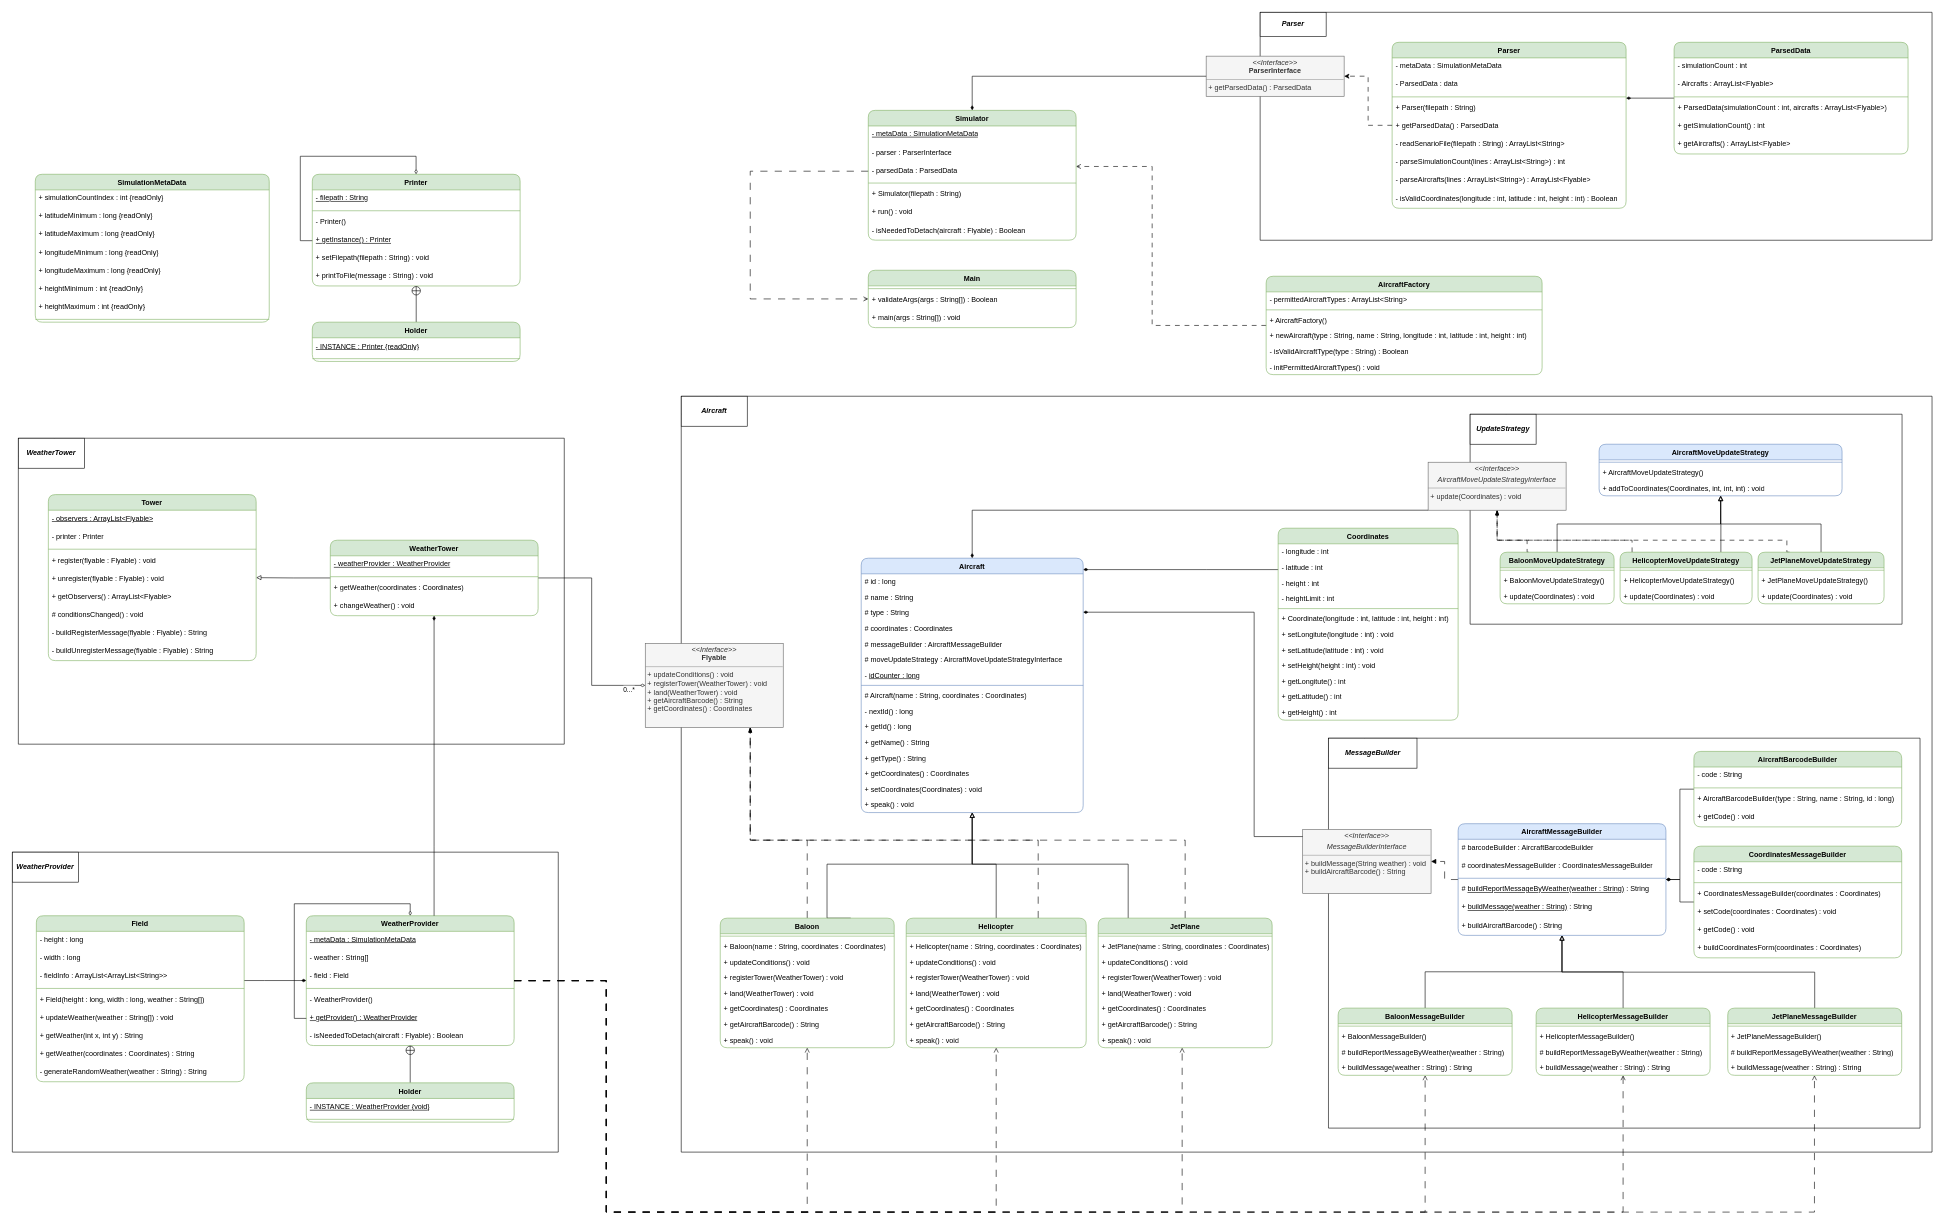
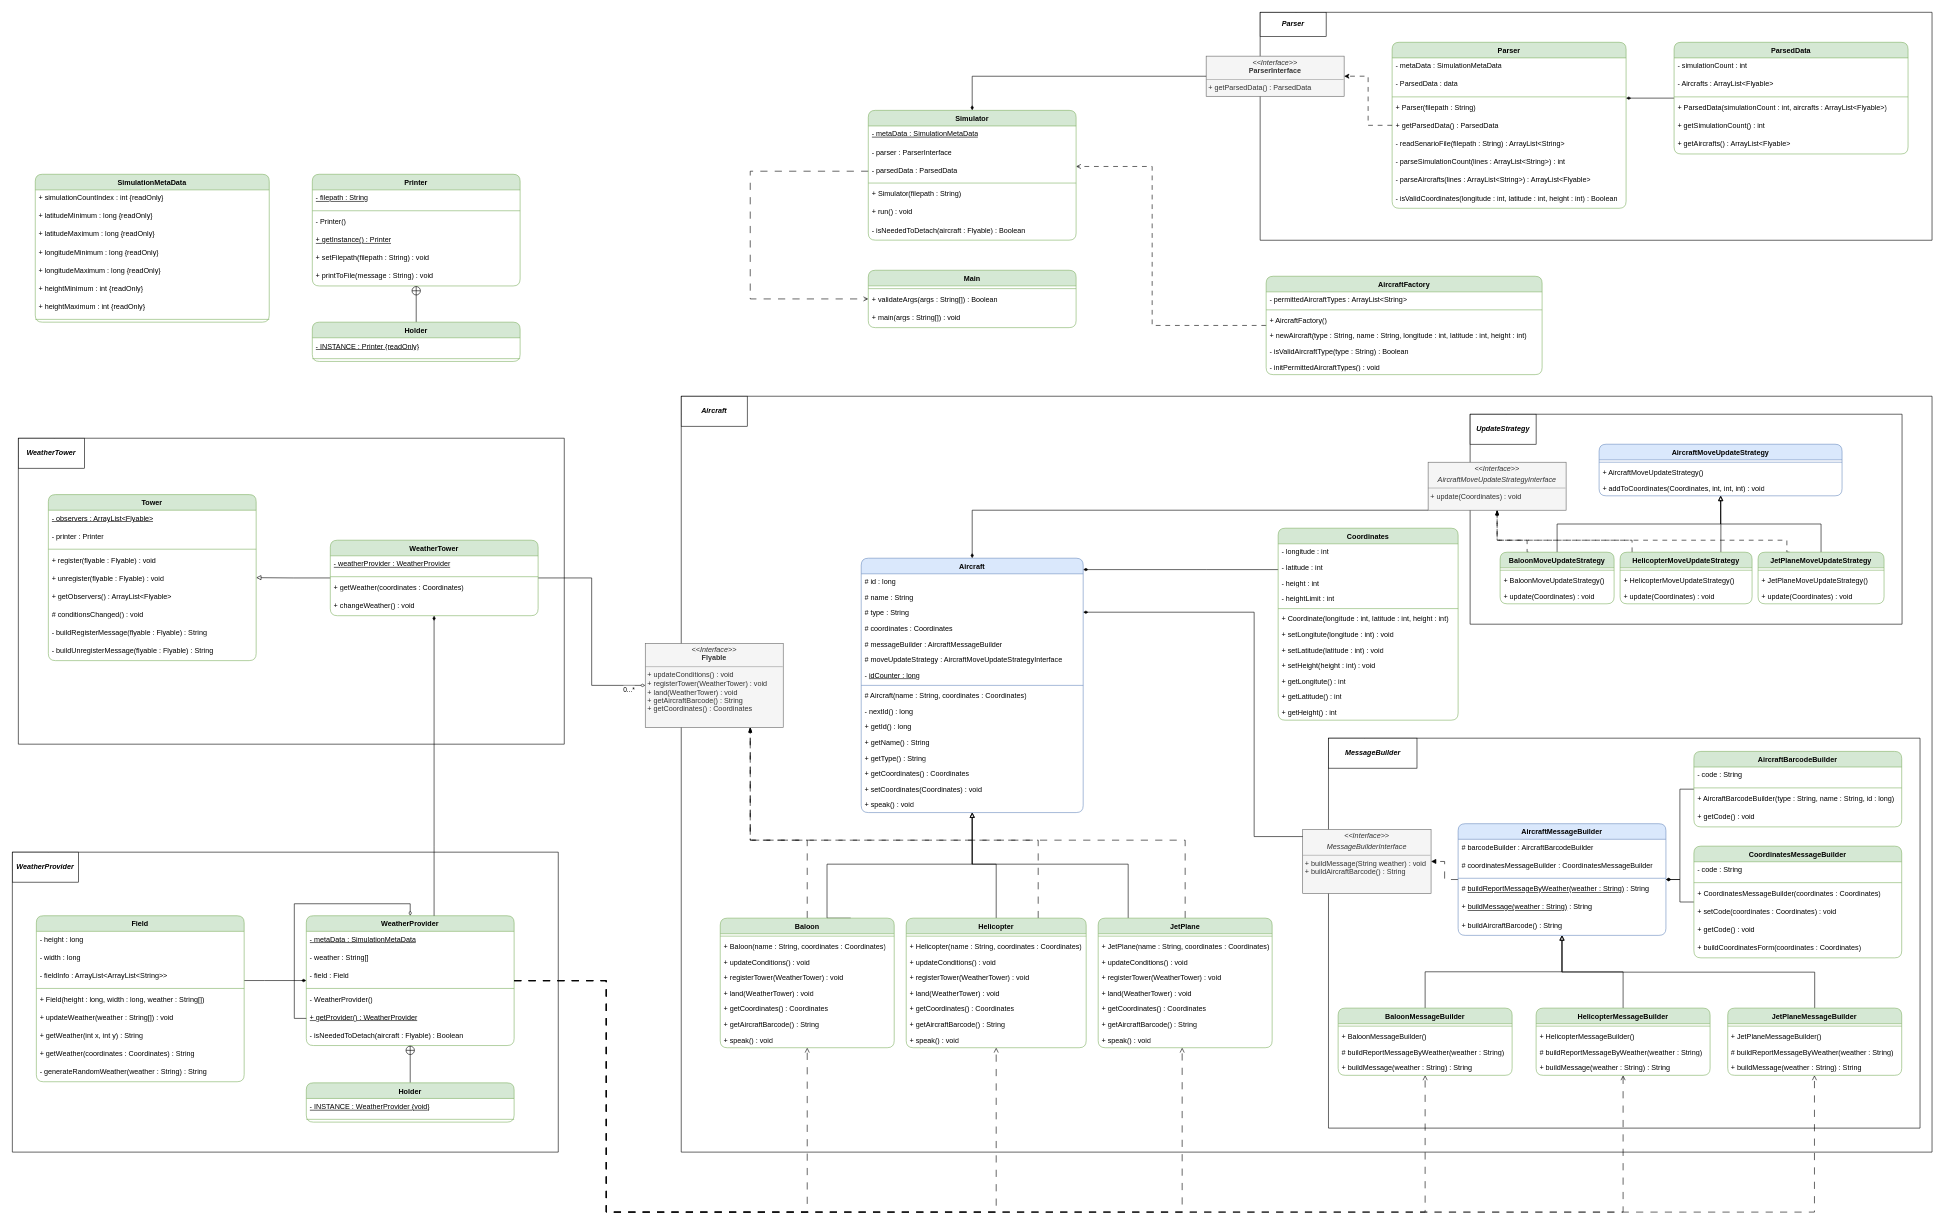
(317, 156) -> none
